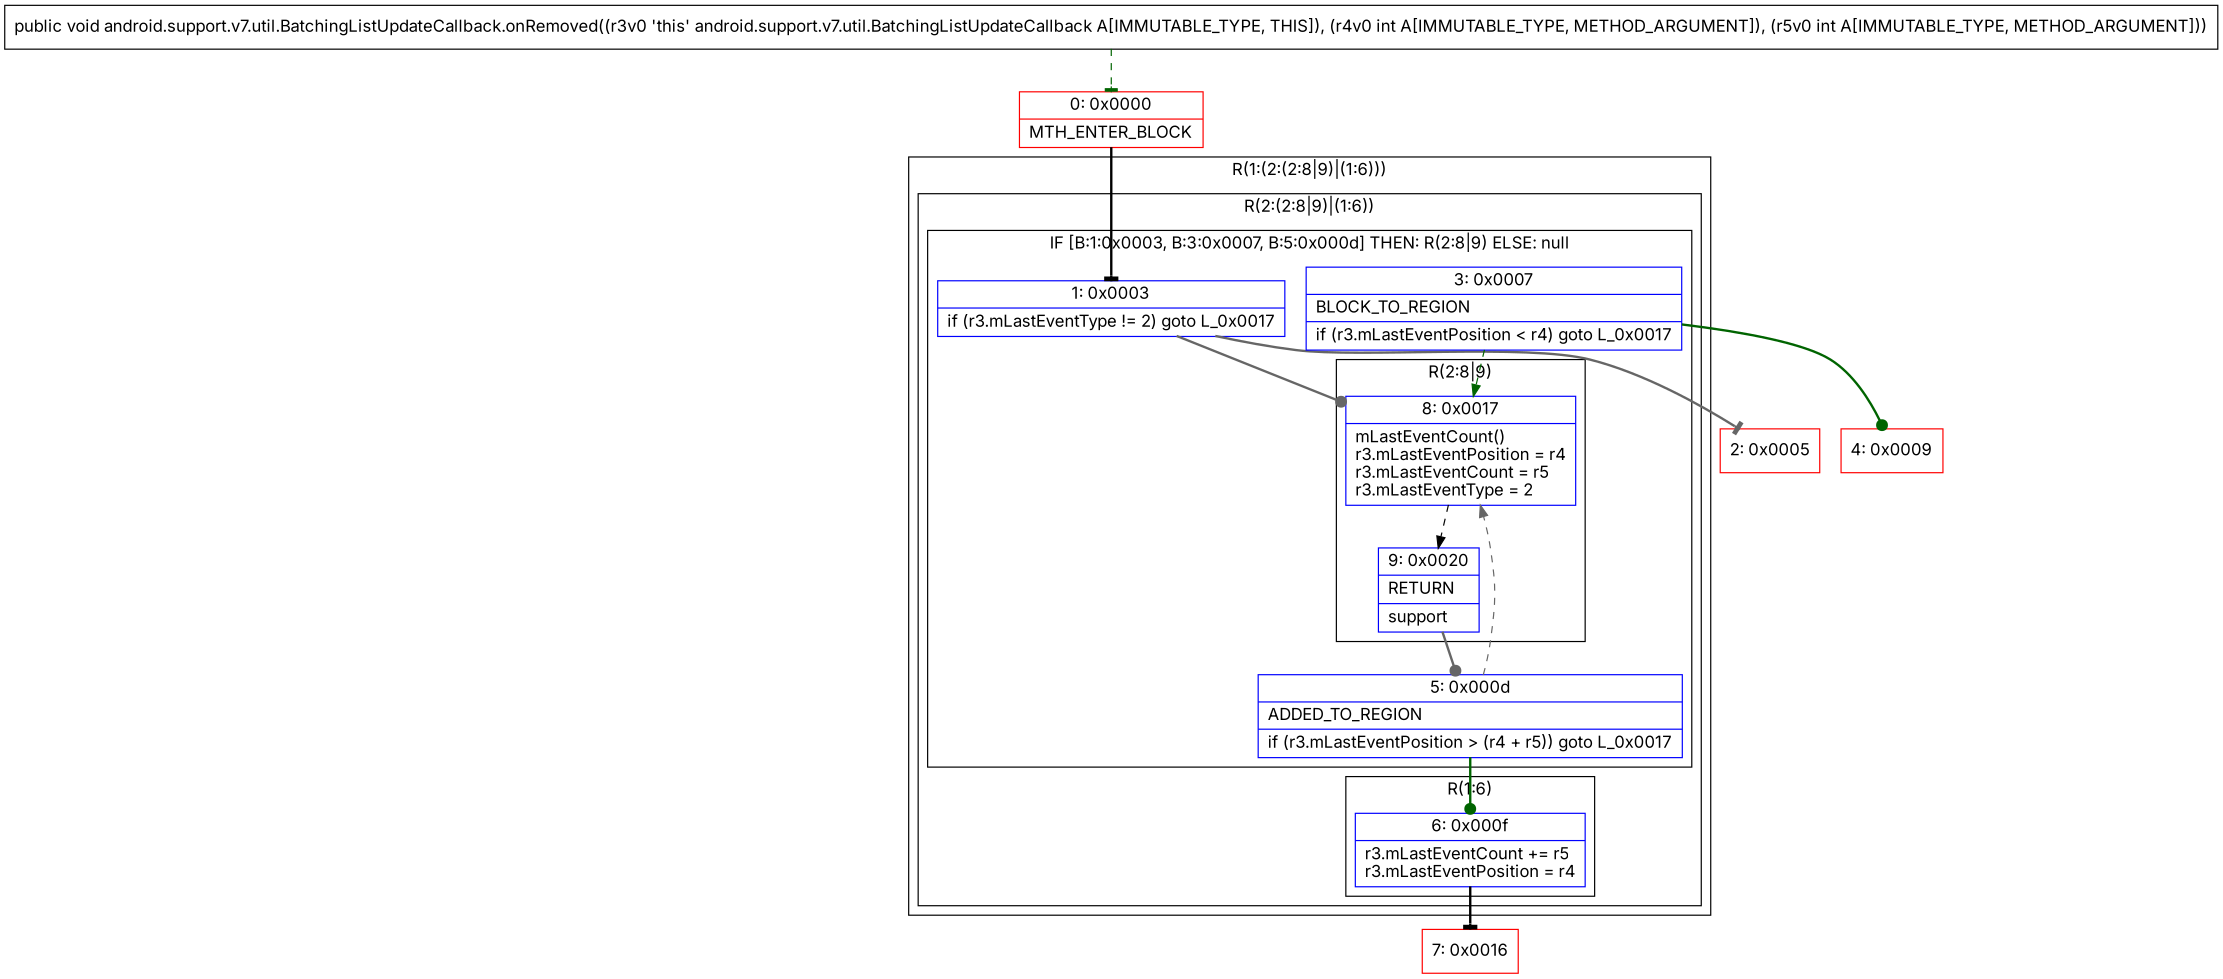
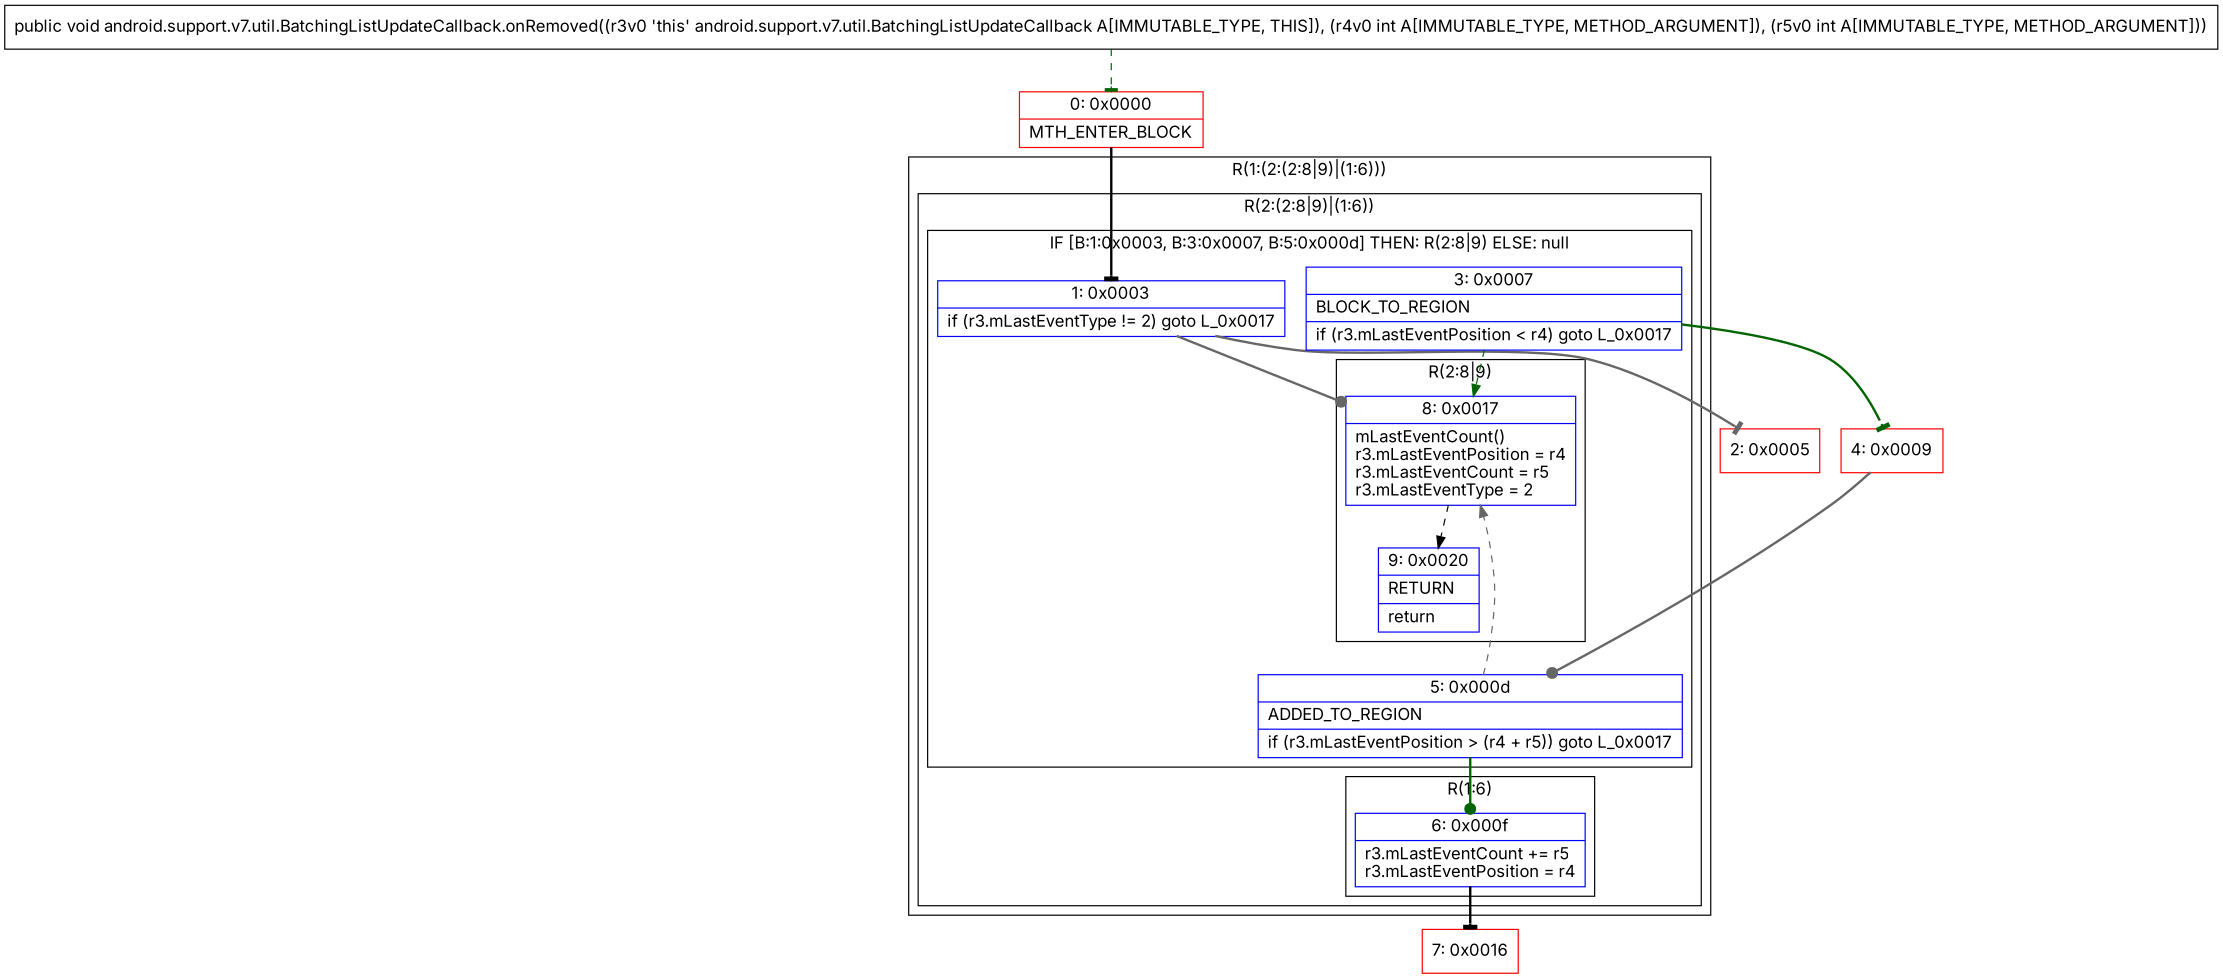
(1796, 346) -> (1796, 346)
(1418, 617) -> (1412, 617)
(1448, 649) -> (1718, 579)
